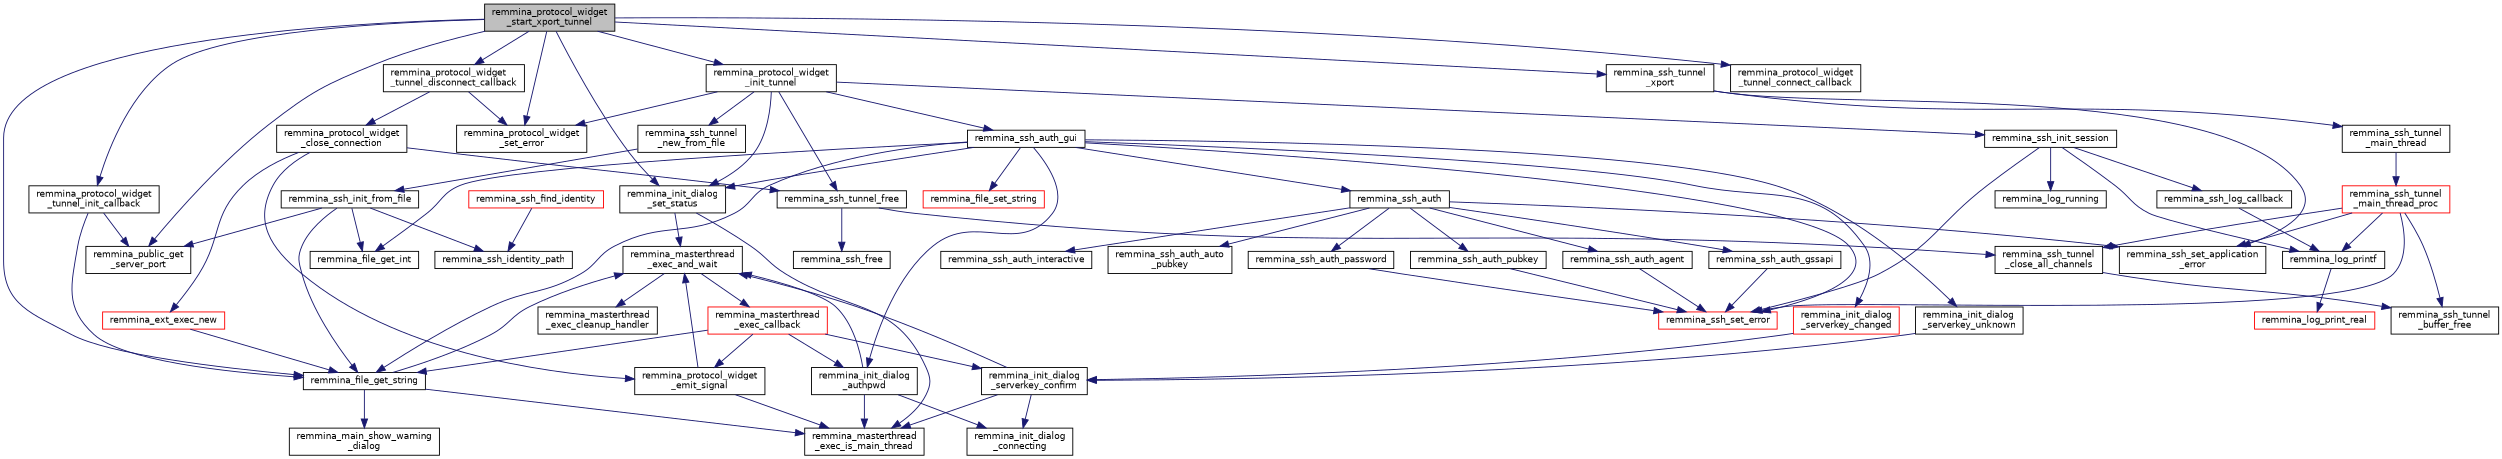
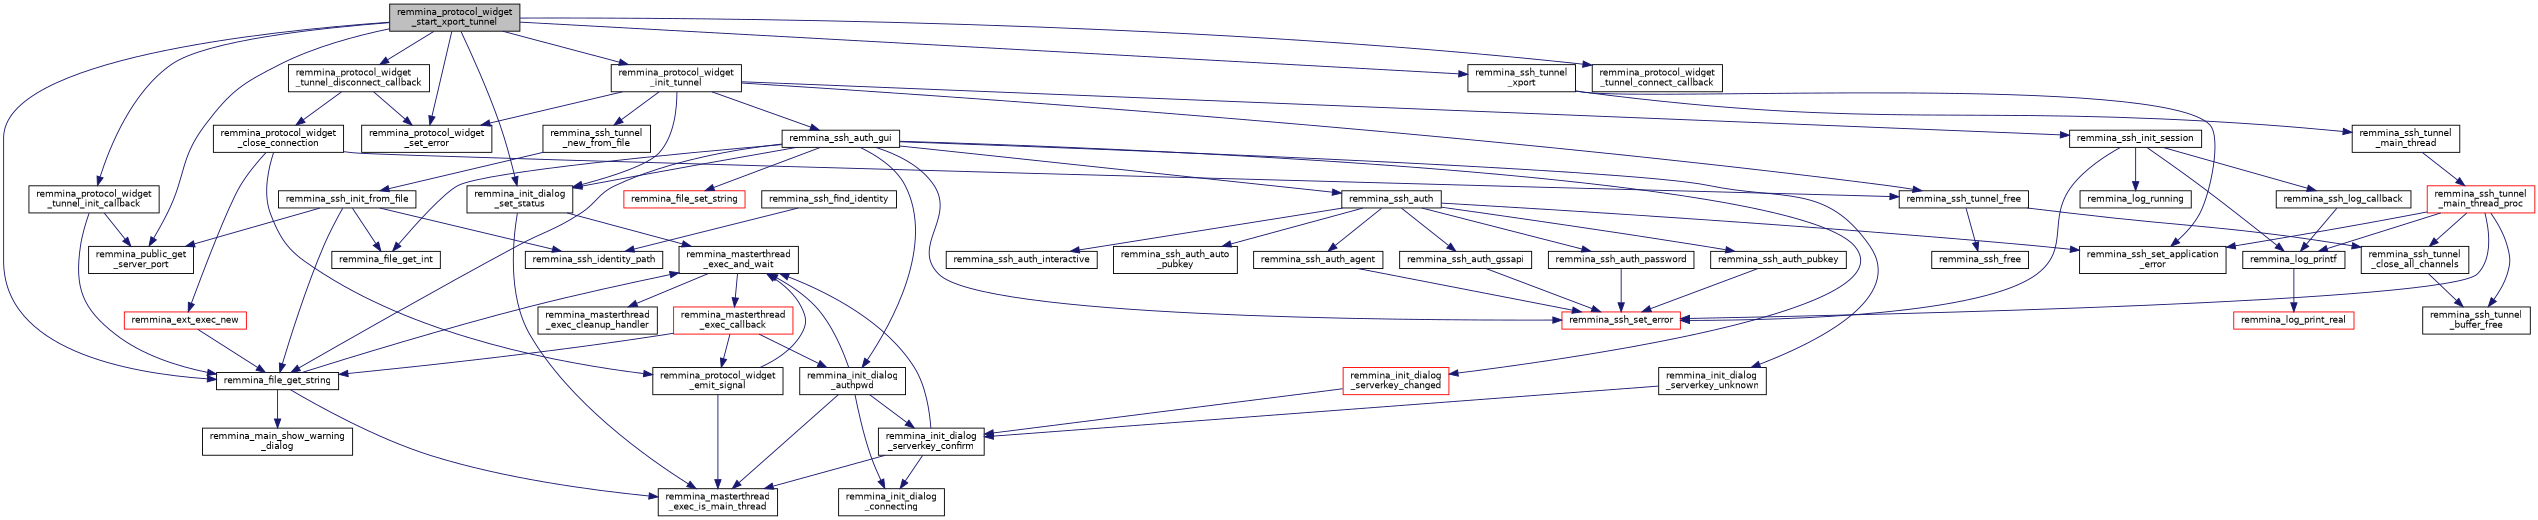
(536, 199) -> (829, 199)
(899, 350) -> (888, 409)
